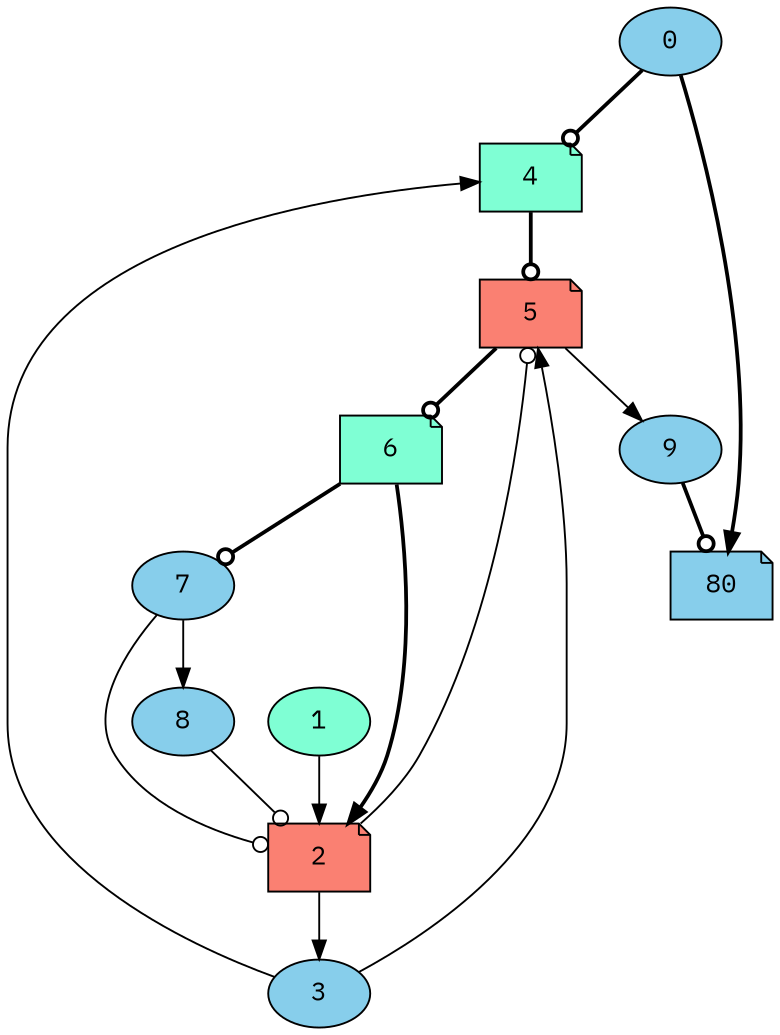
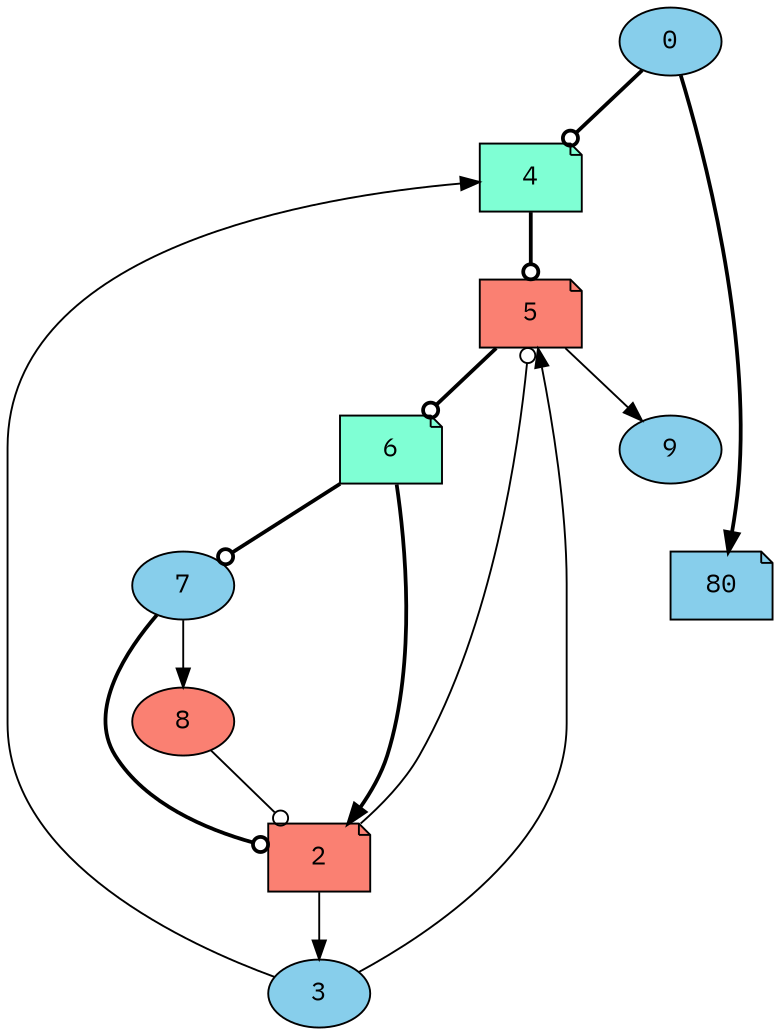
(693, 510) -> none
(183, 722) -> (183, 722)
(319, 722) -> none
(118, 760) -> (118, 760)
